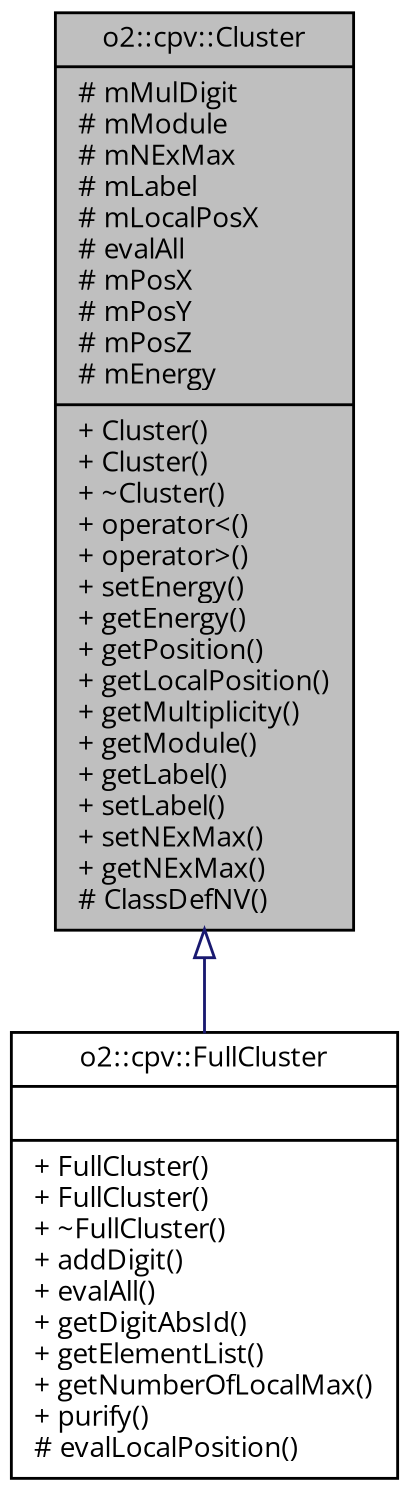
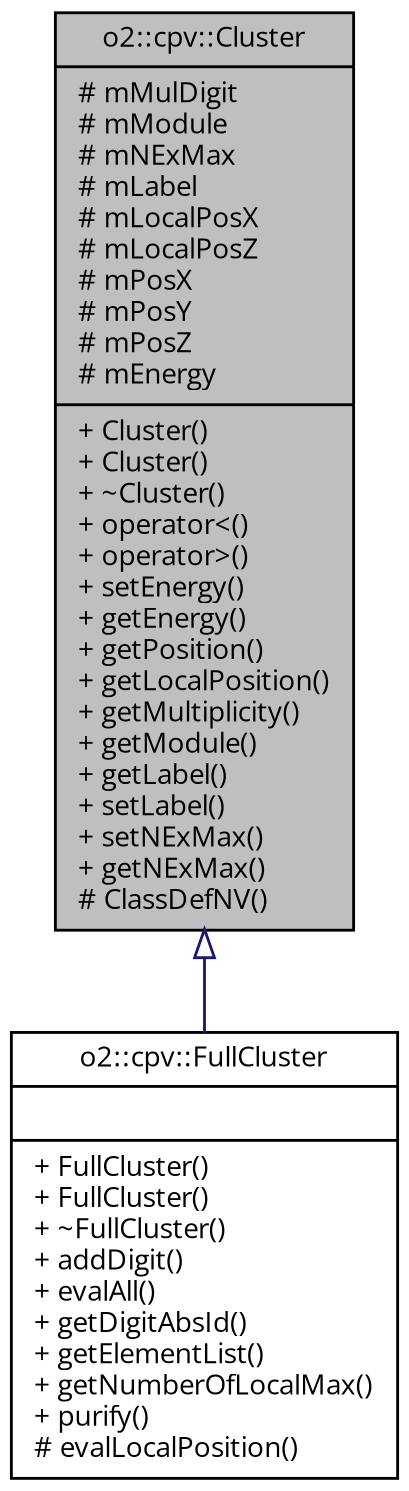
(132, 250) -> (169, 250)
